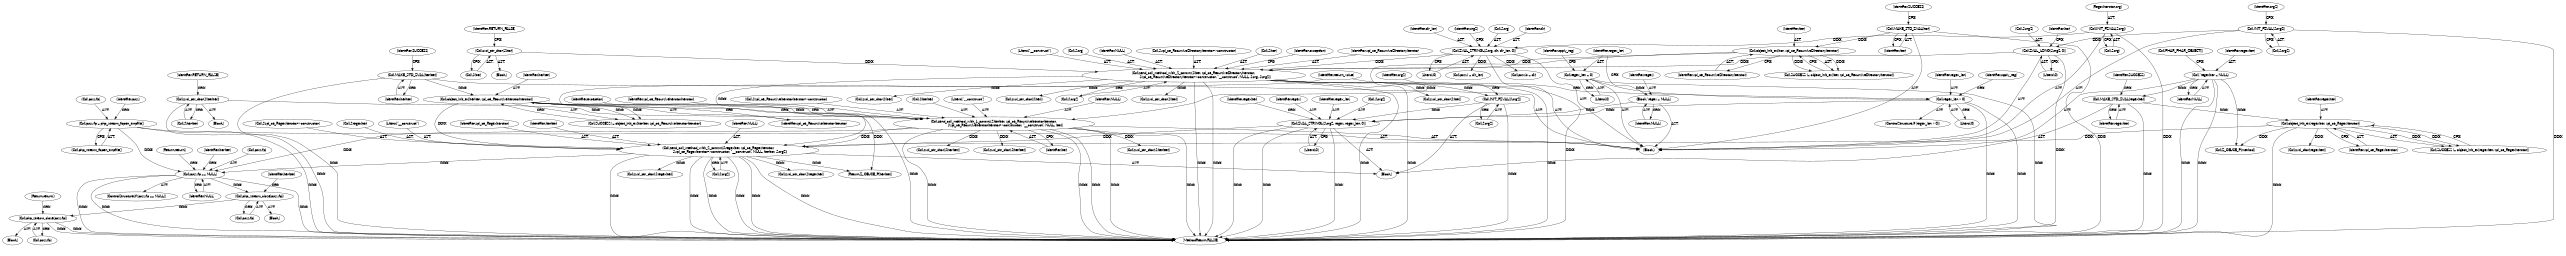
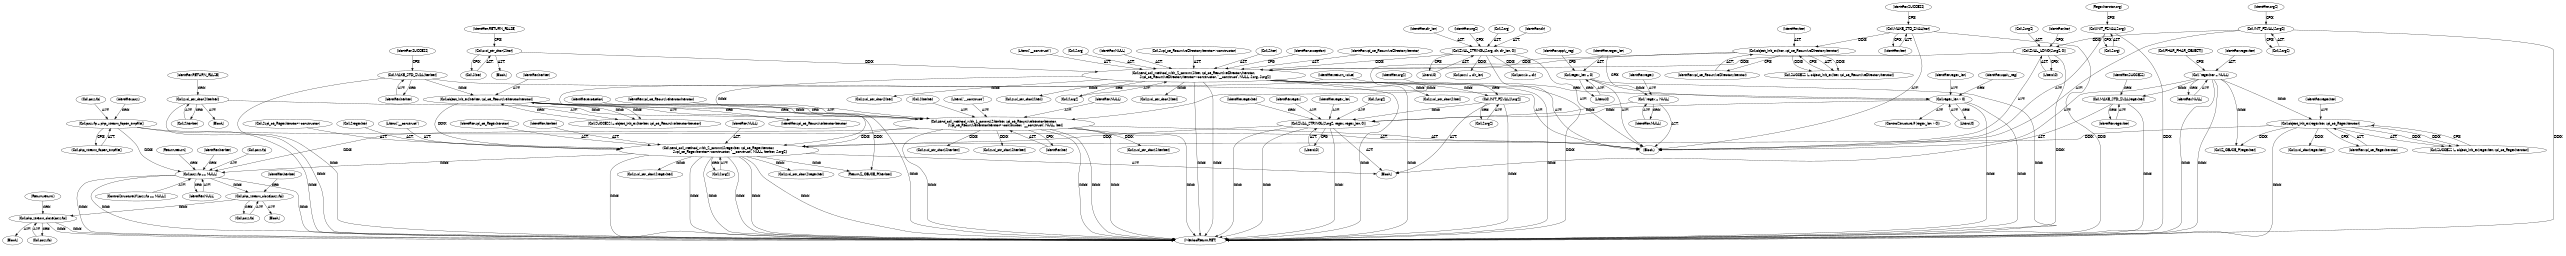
(2112, 18) -> (2112, 18)
(1803, 42) -> none
(786, 100) -> none
(1654, 100) -> (1654, 100)
(2211, 111) -> (2265, 98)
(2235, 150) -> (2235, 150)
(163, 183) -> (171, 187)
(1200, 240) -> (1200, 240)
